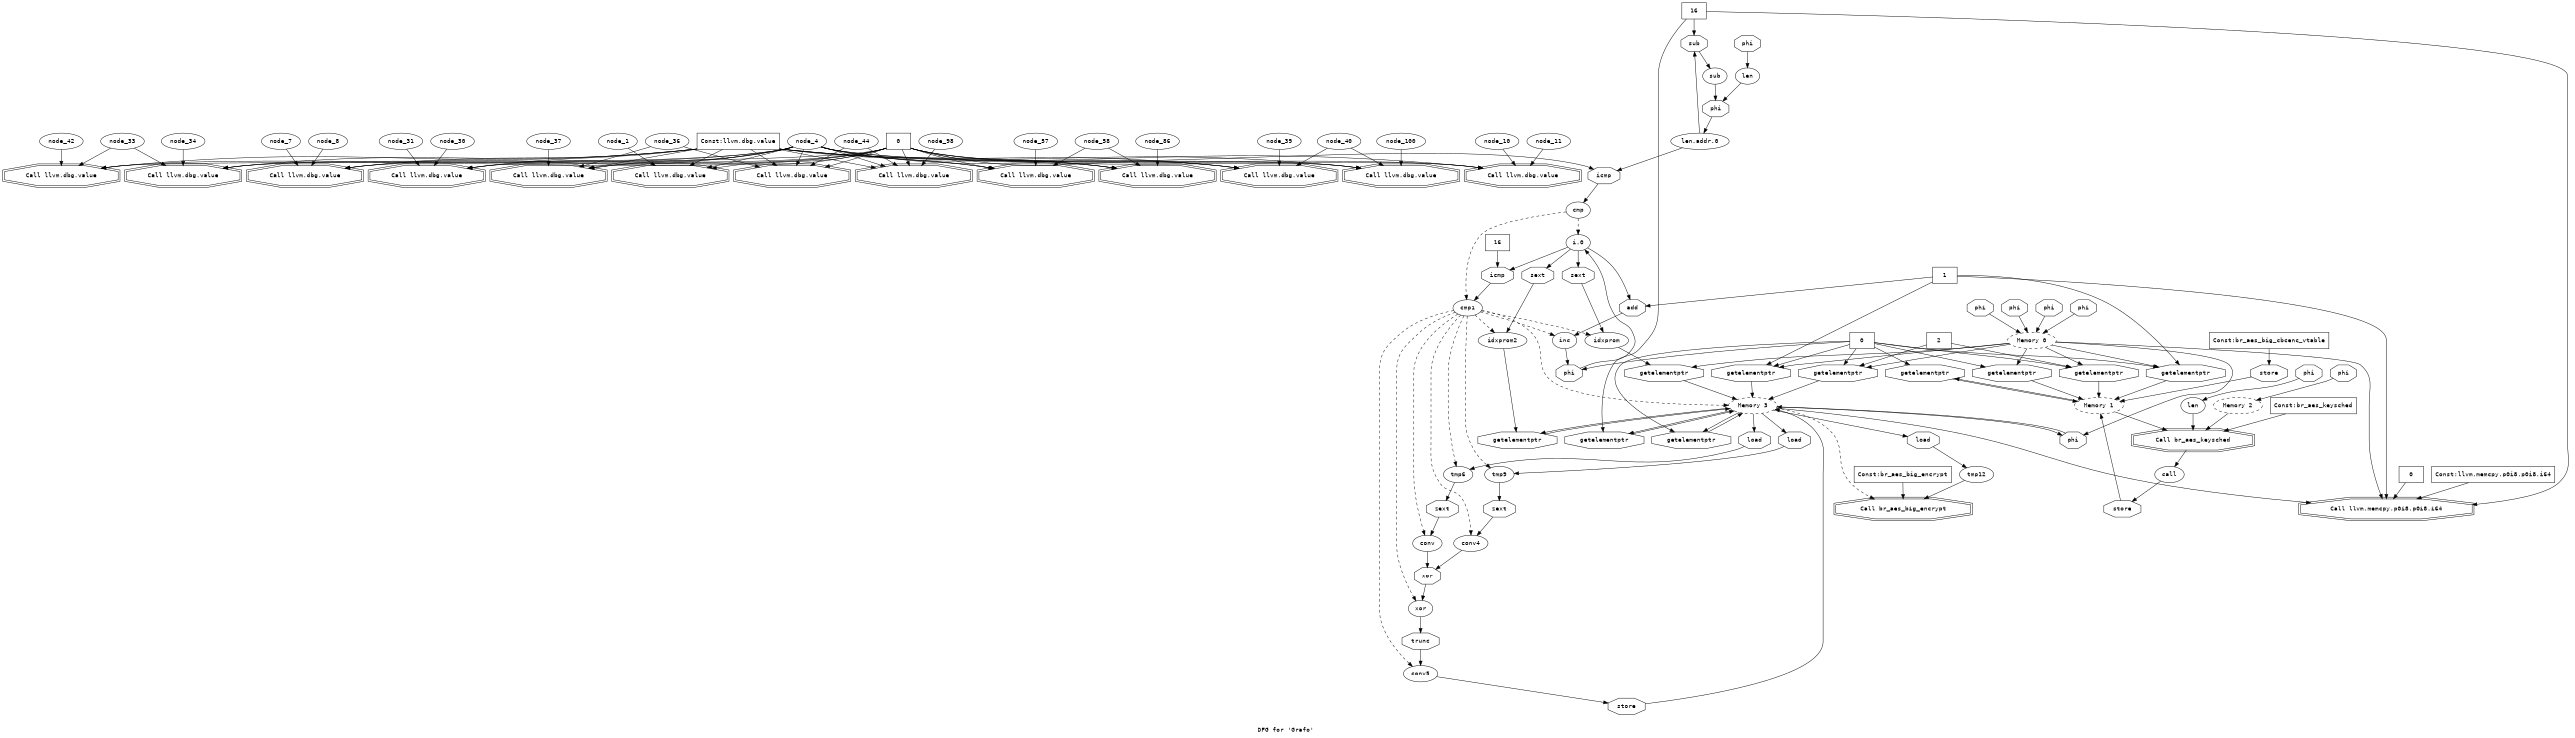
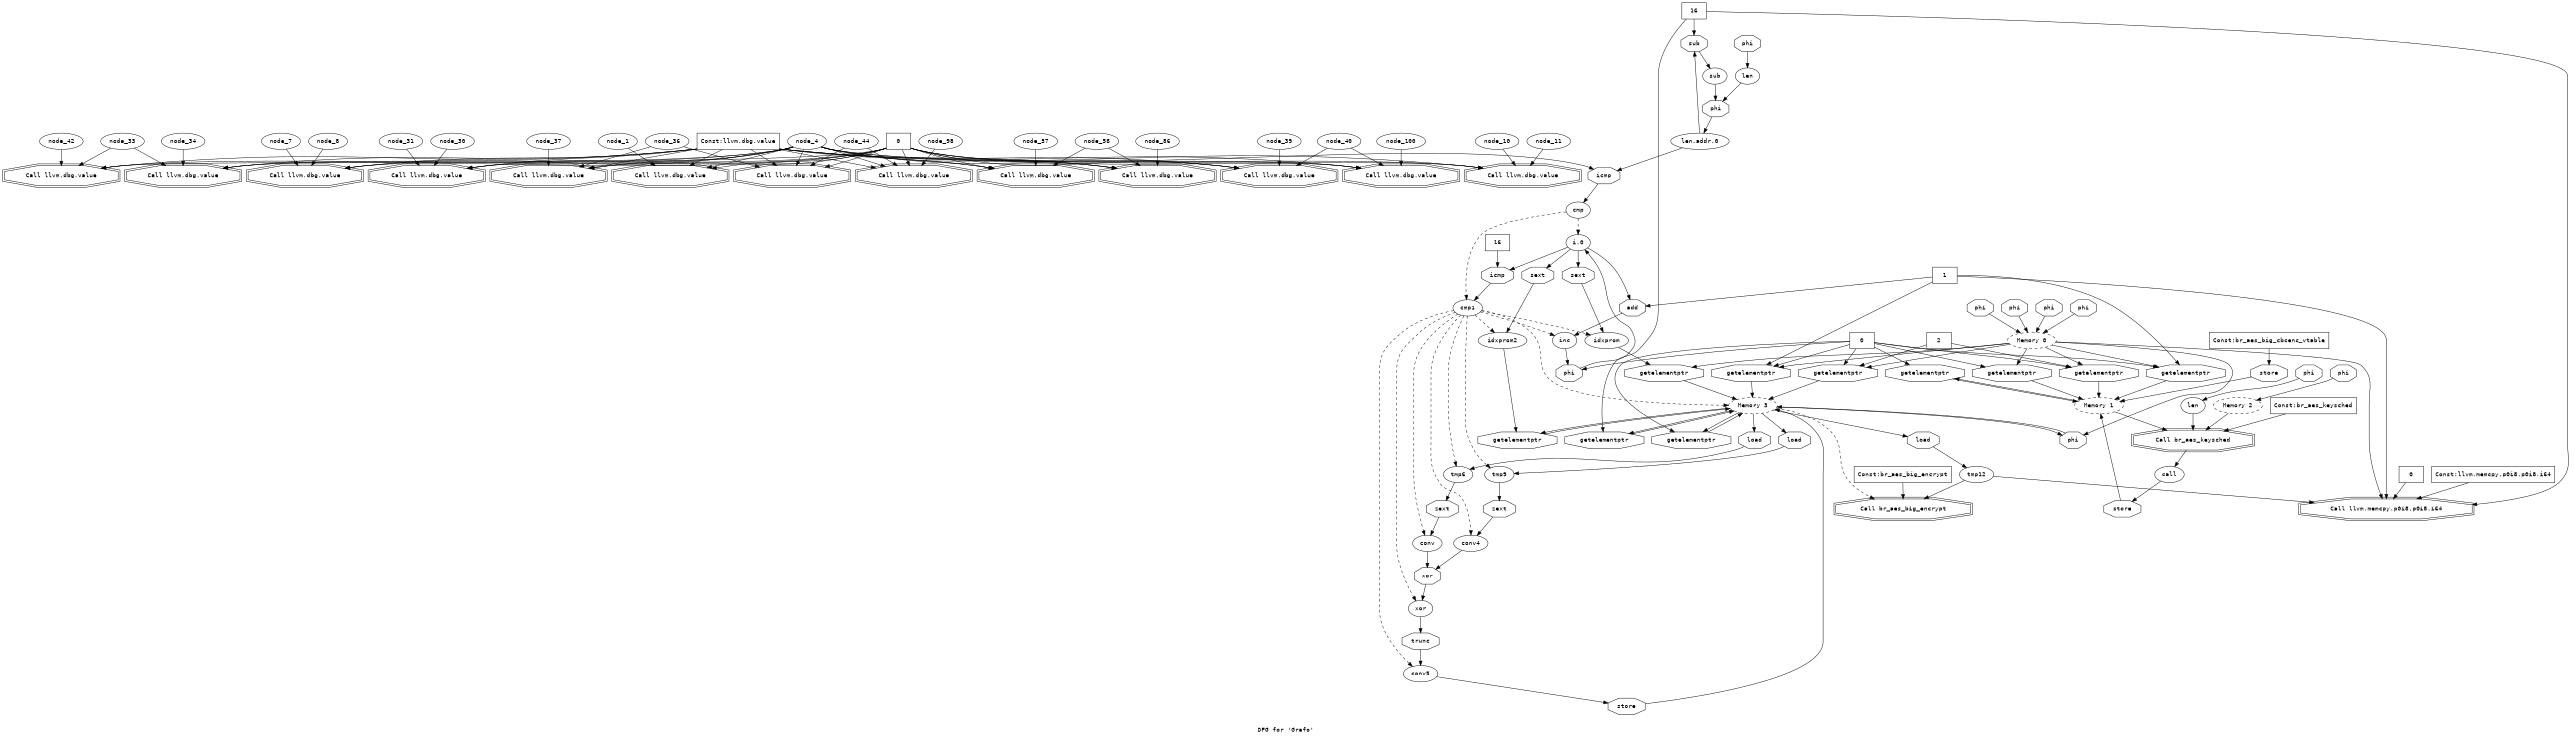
(2041, 455) -> (2143, 489)
